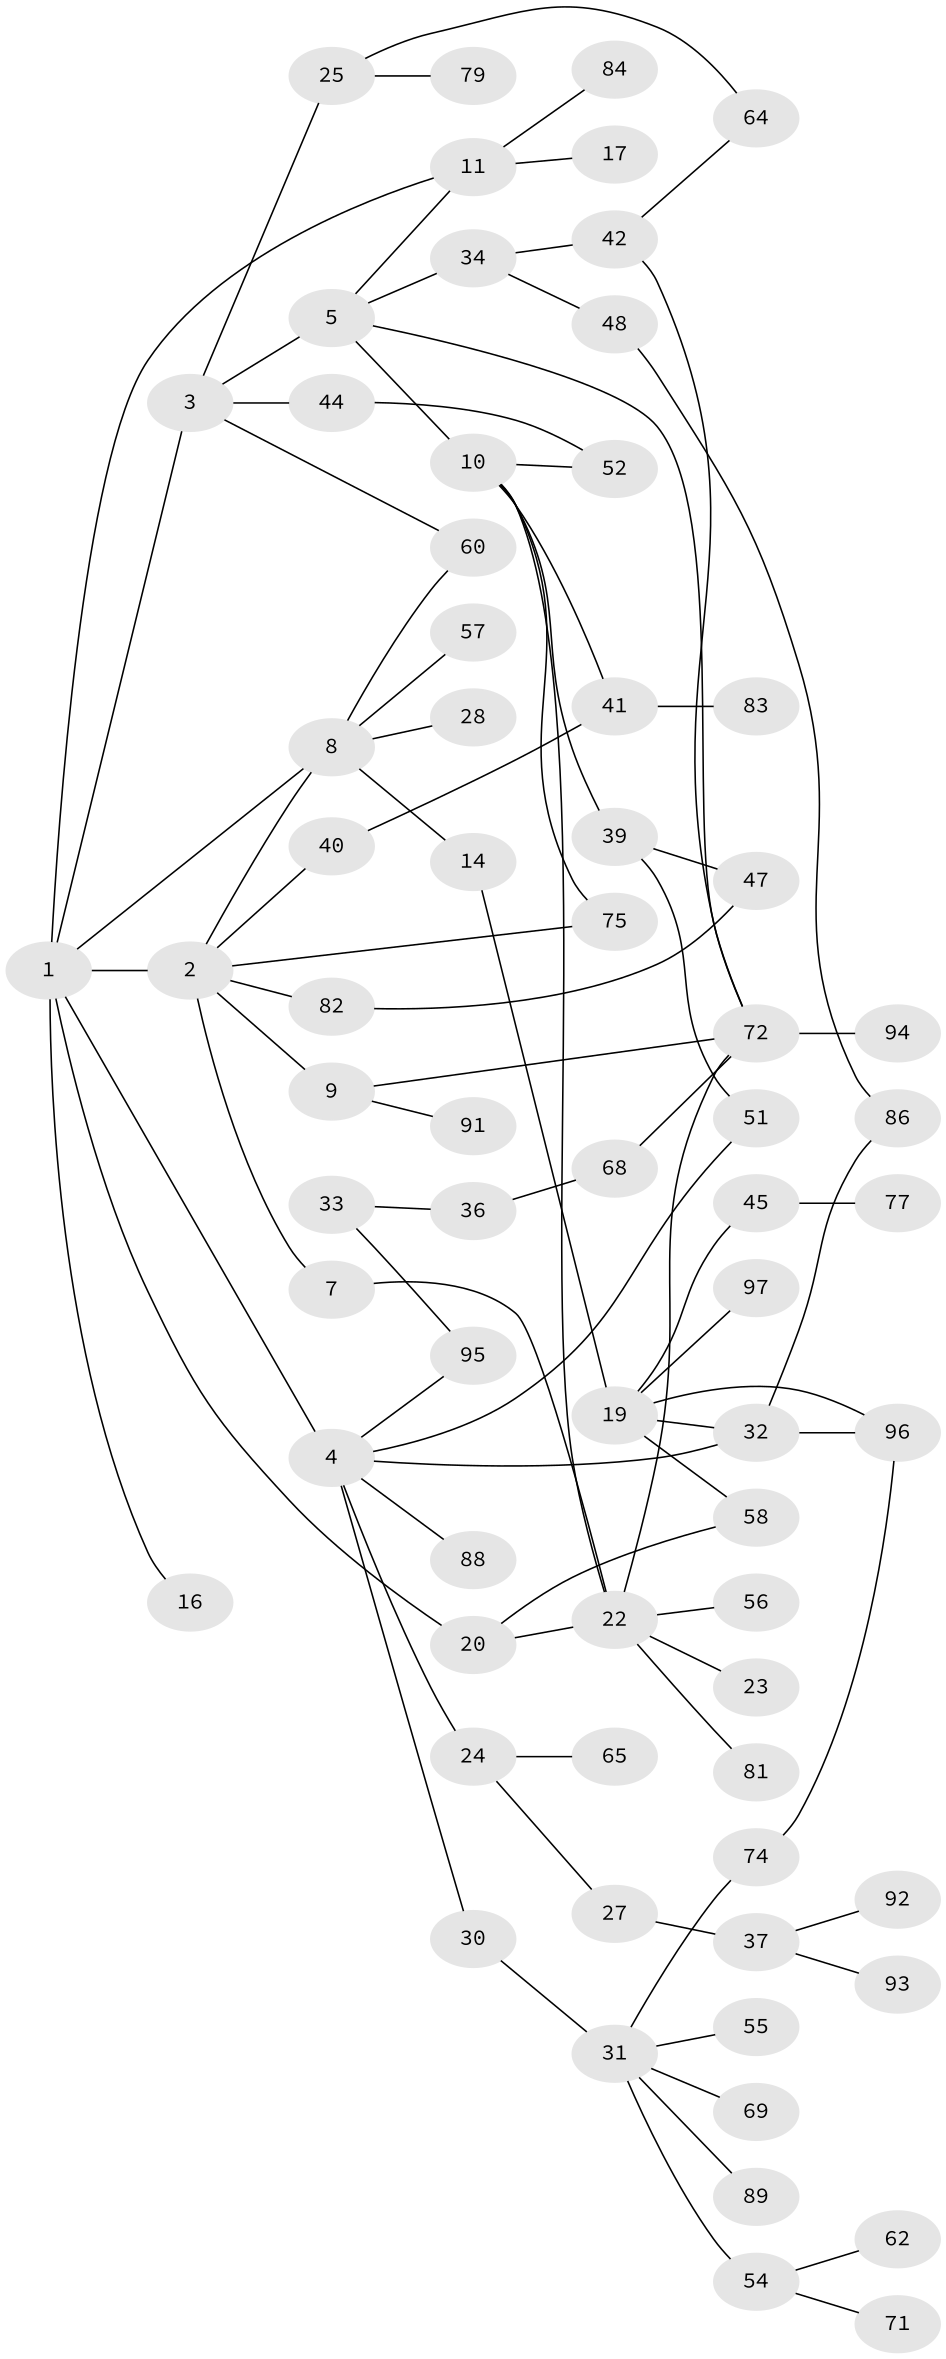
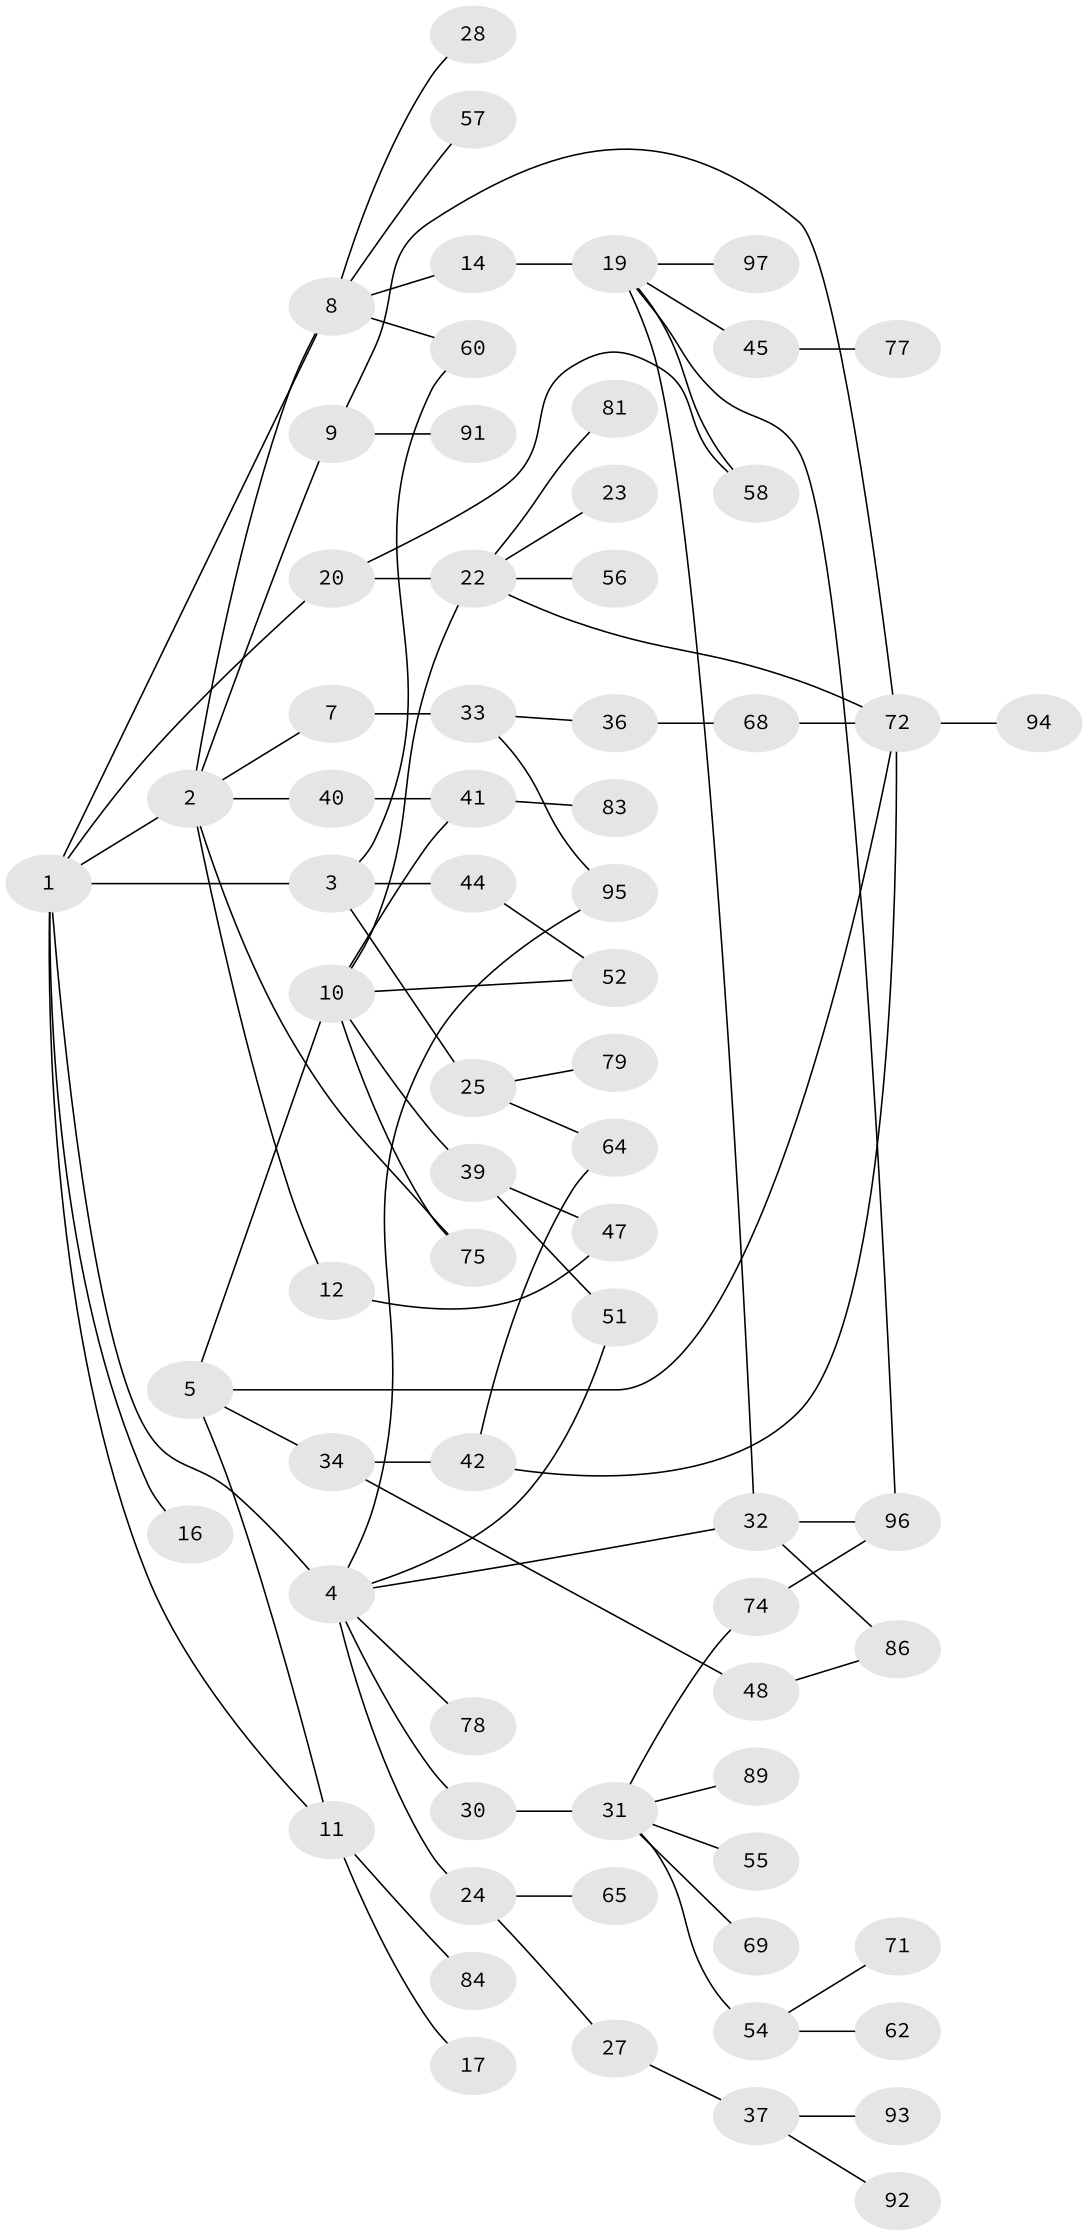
(261, 361) -> none
(332, 1007) -> (332, 1291)
(549, 1390) -> (397, 714)
(473, 1560) -> (473, 1726)
